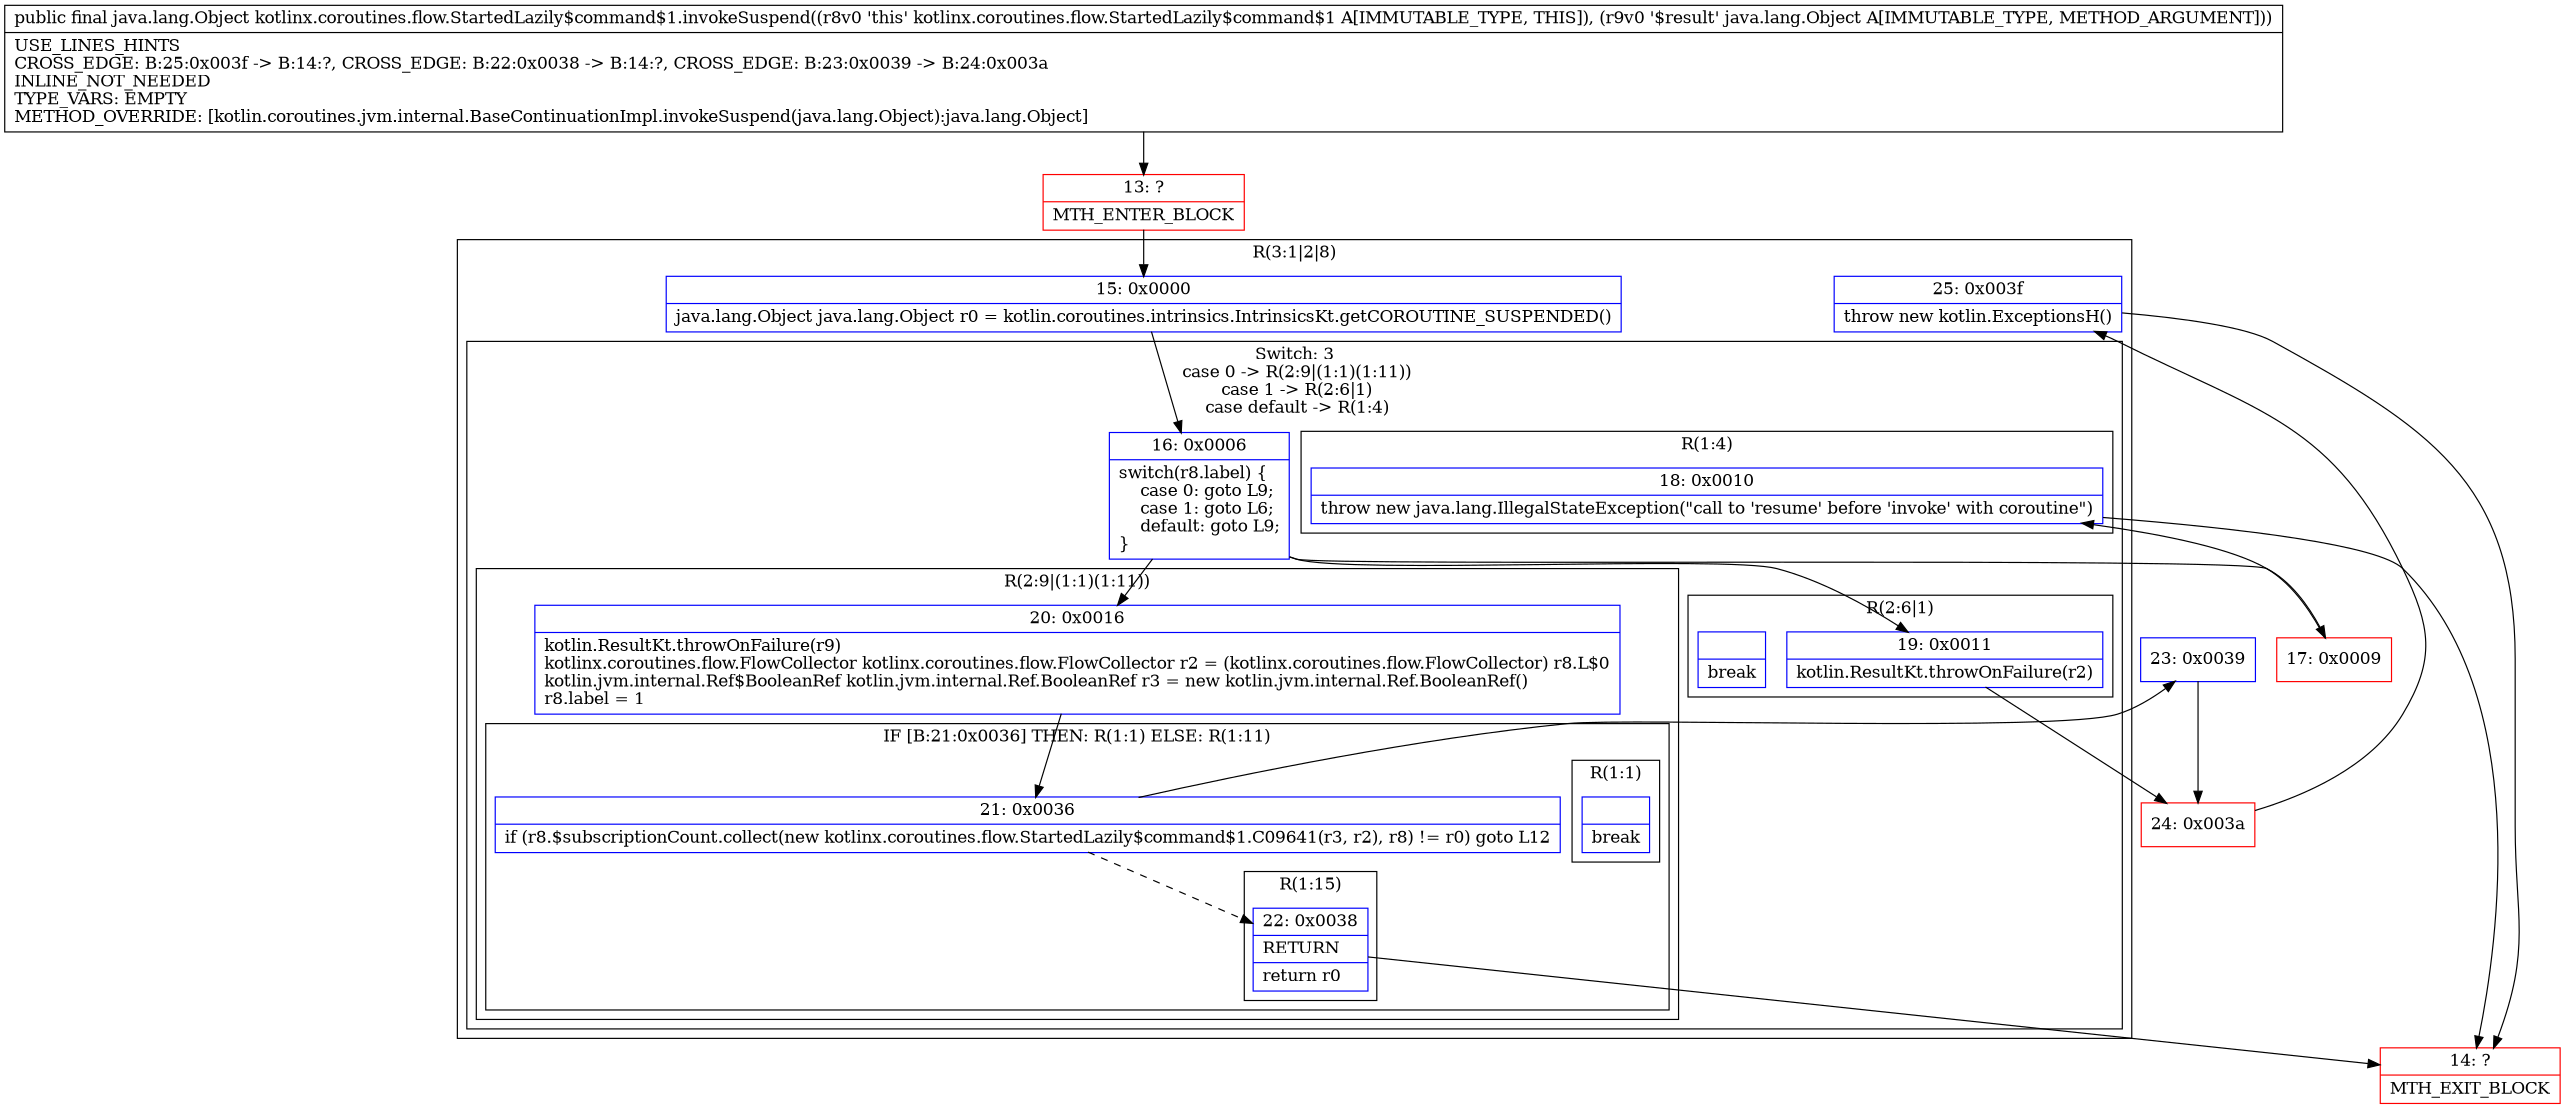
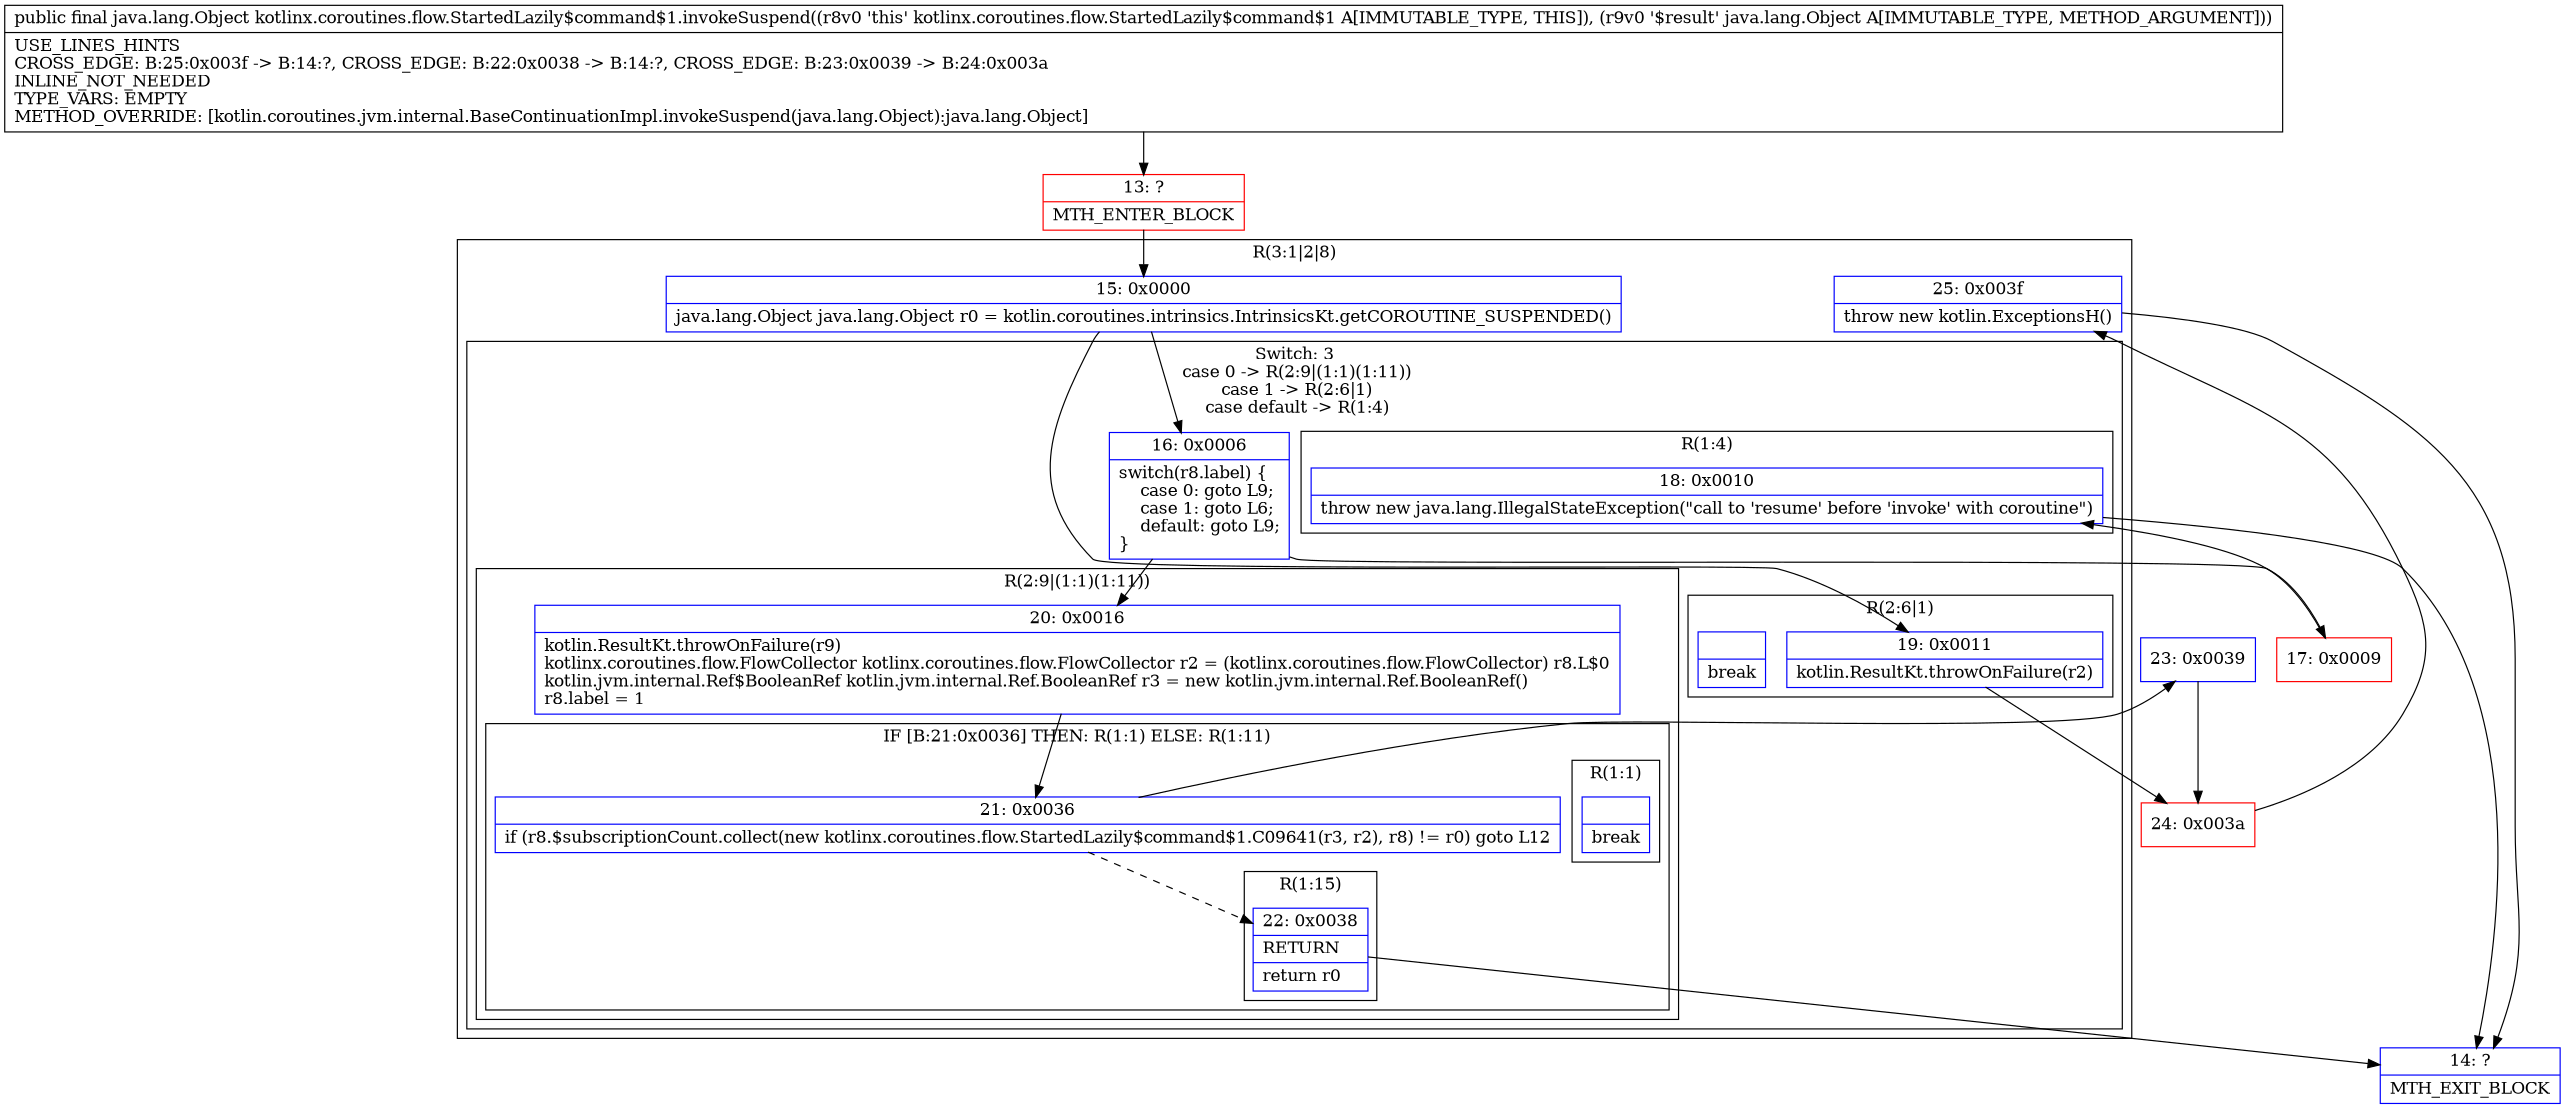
(1600, 564) -> (1110, 561)
(2470, 1076) -> (2470, 1076)
